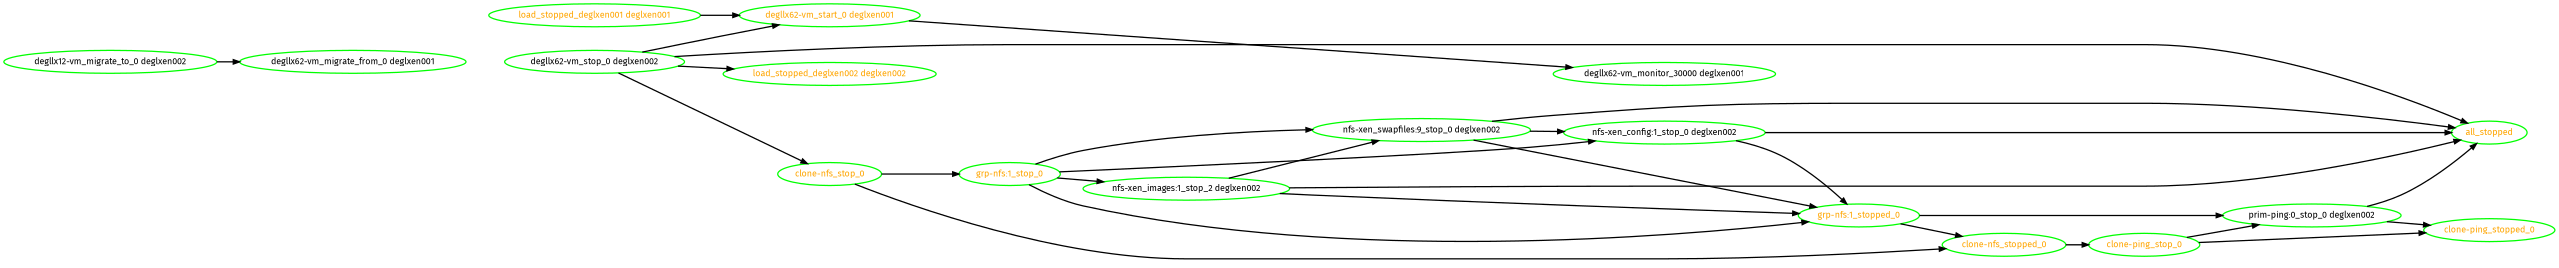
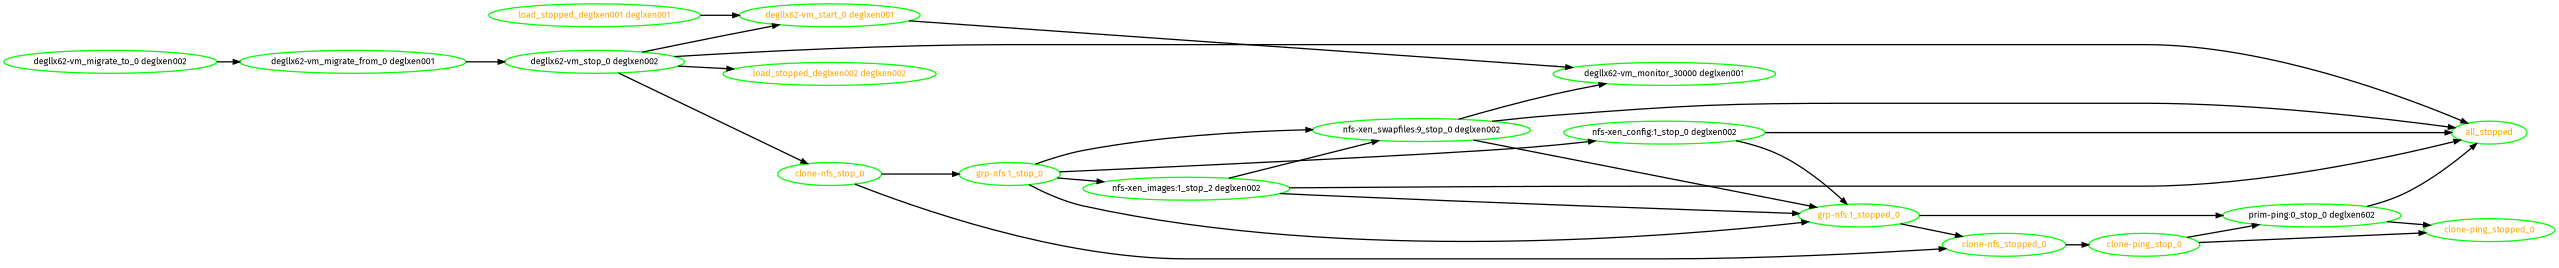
(110, 62) -> (110, 62)
none -> (482, 62)
(1544, 131) -> (1529, 100)
(2312, 215) -> (2312, 215)
